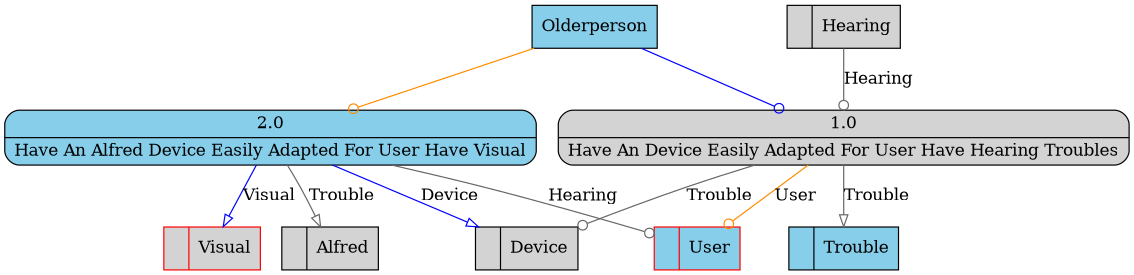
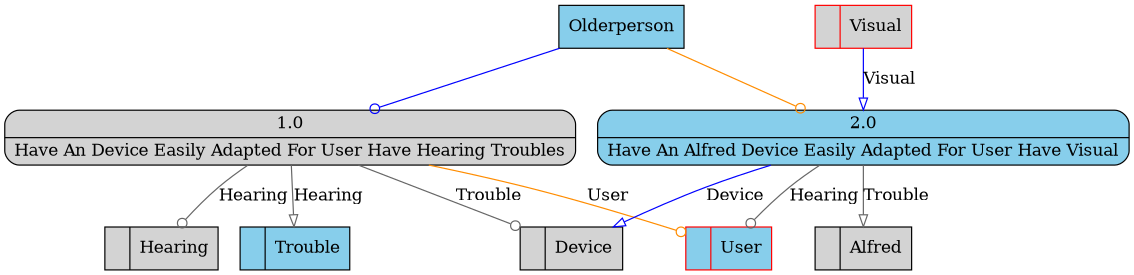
(844, 74) -> (215, 190)
(243, 191) -> (863, 73)
(876, 196) -> (328, 196)
